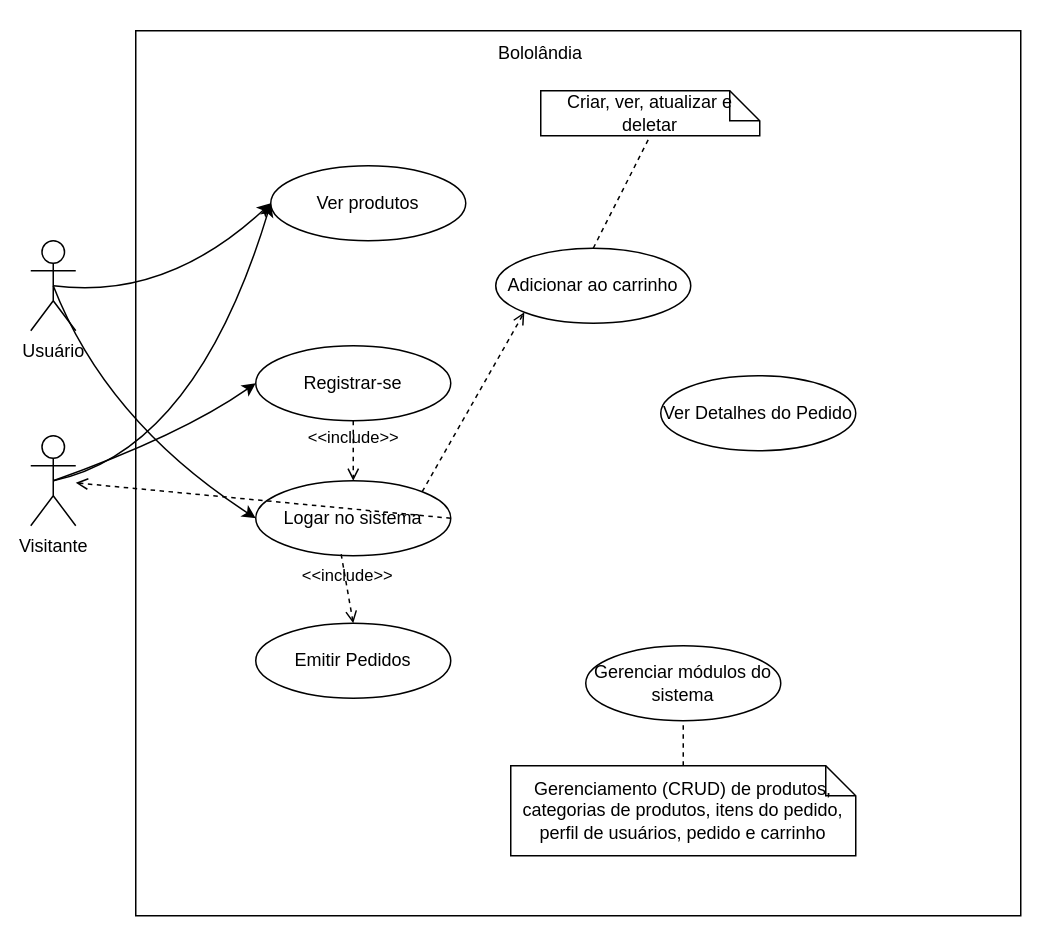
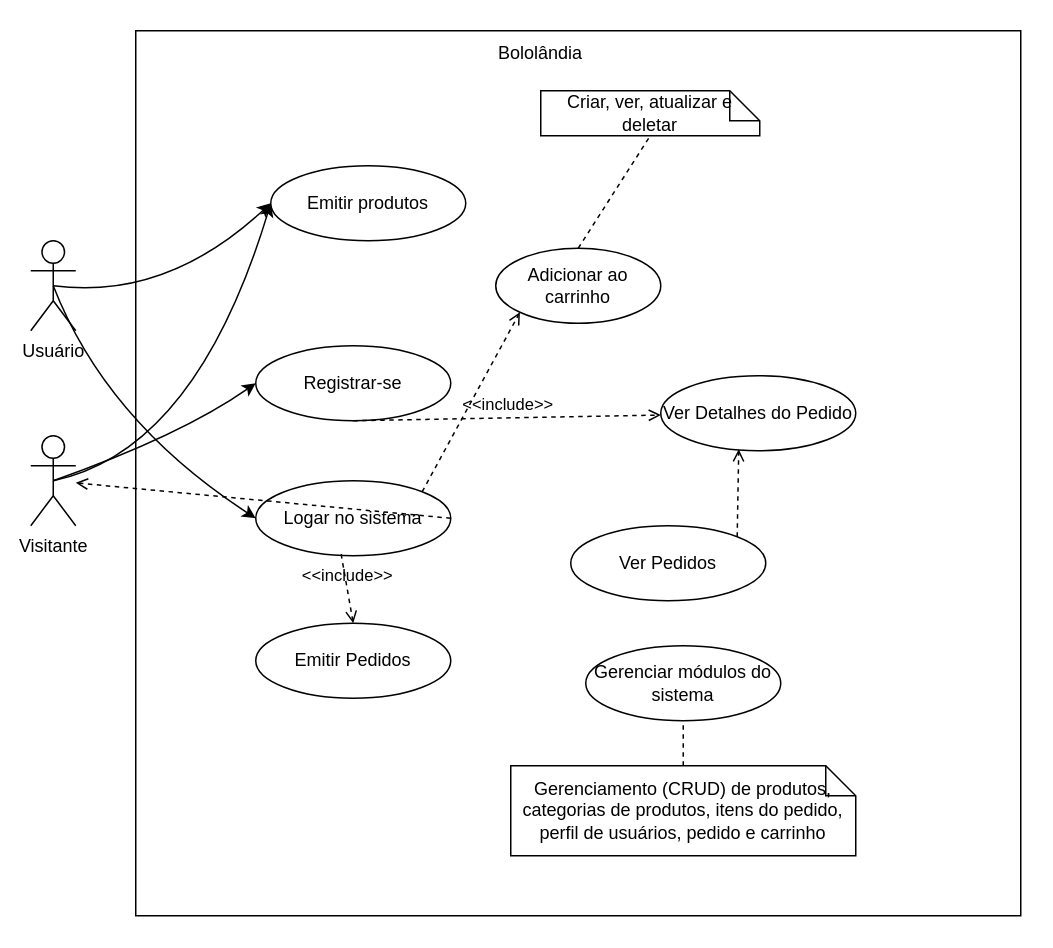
(368, 203) -> (368, 203)
(593, 286) -> (578, 286)
(353, 449) -> (517, 418)
none -> (738, 495)
none -> (668, 563)
